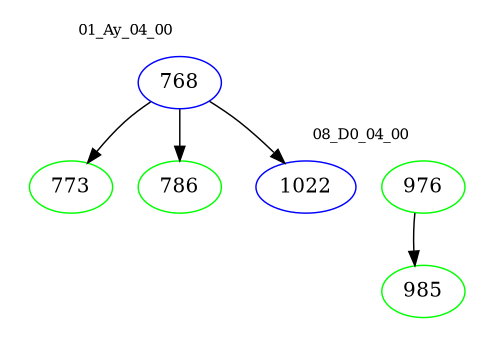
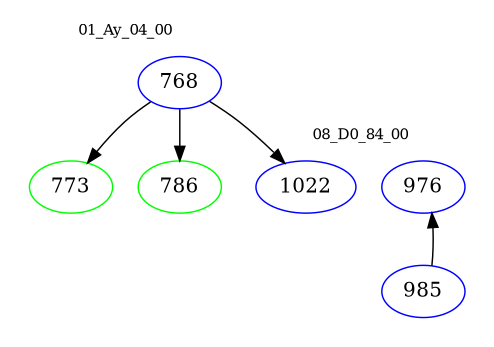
(361, 136) -> (361, 136)
(423, 187) -> (423, 187)
(414, 232) -> (433, 247)
(423, 291) -> (423, 291)
